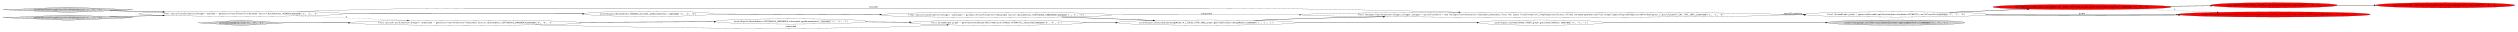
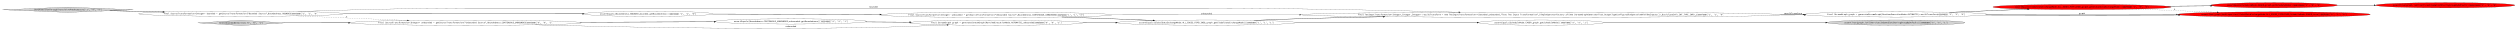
(68, 18) -> none
